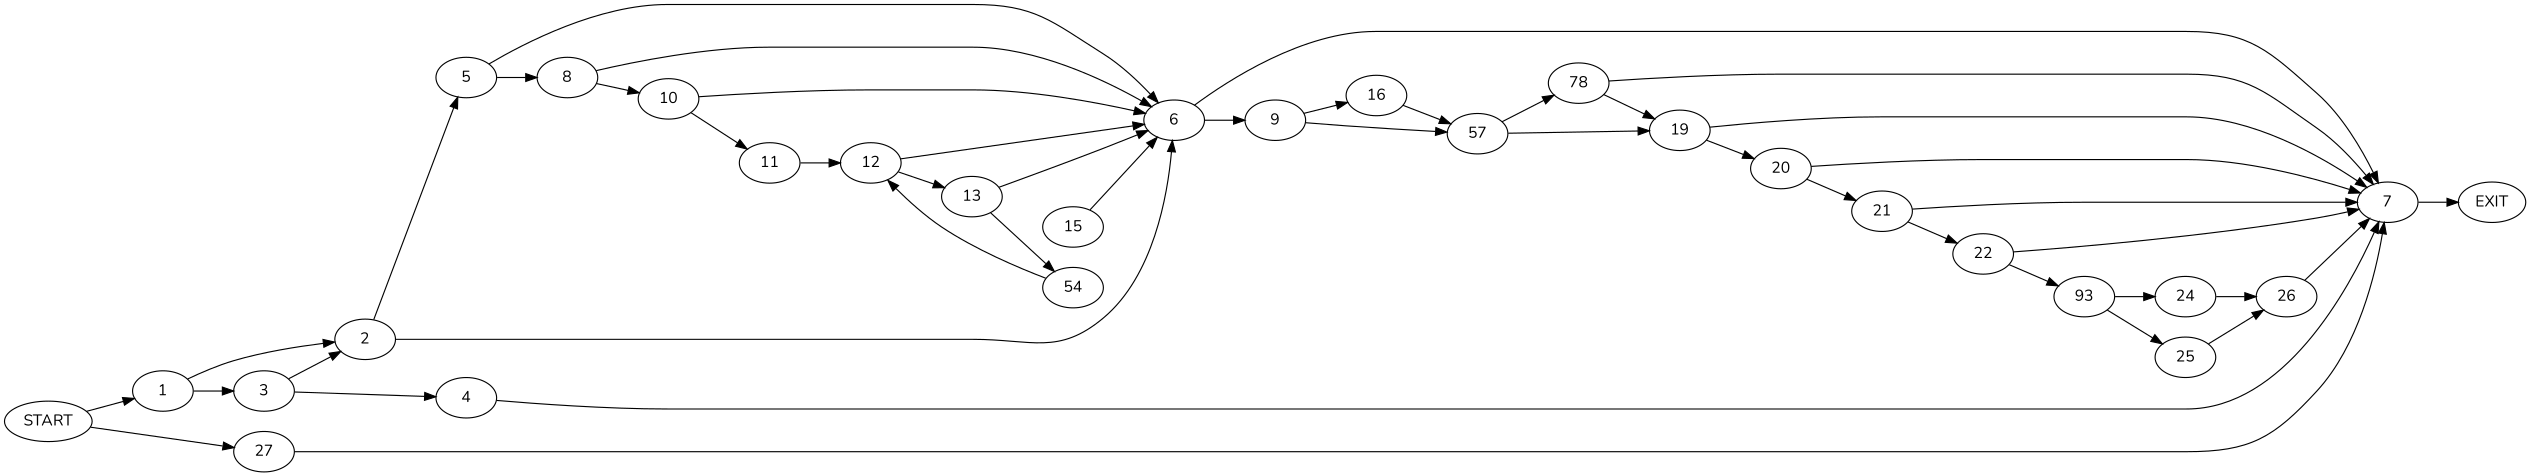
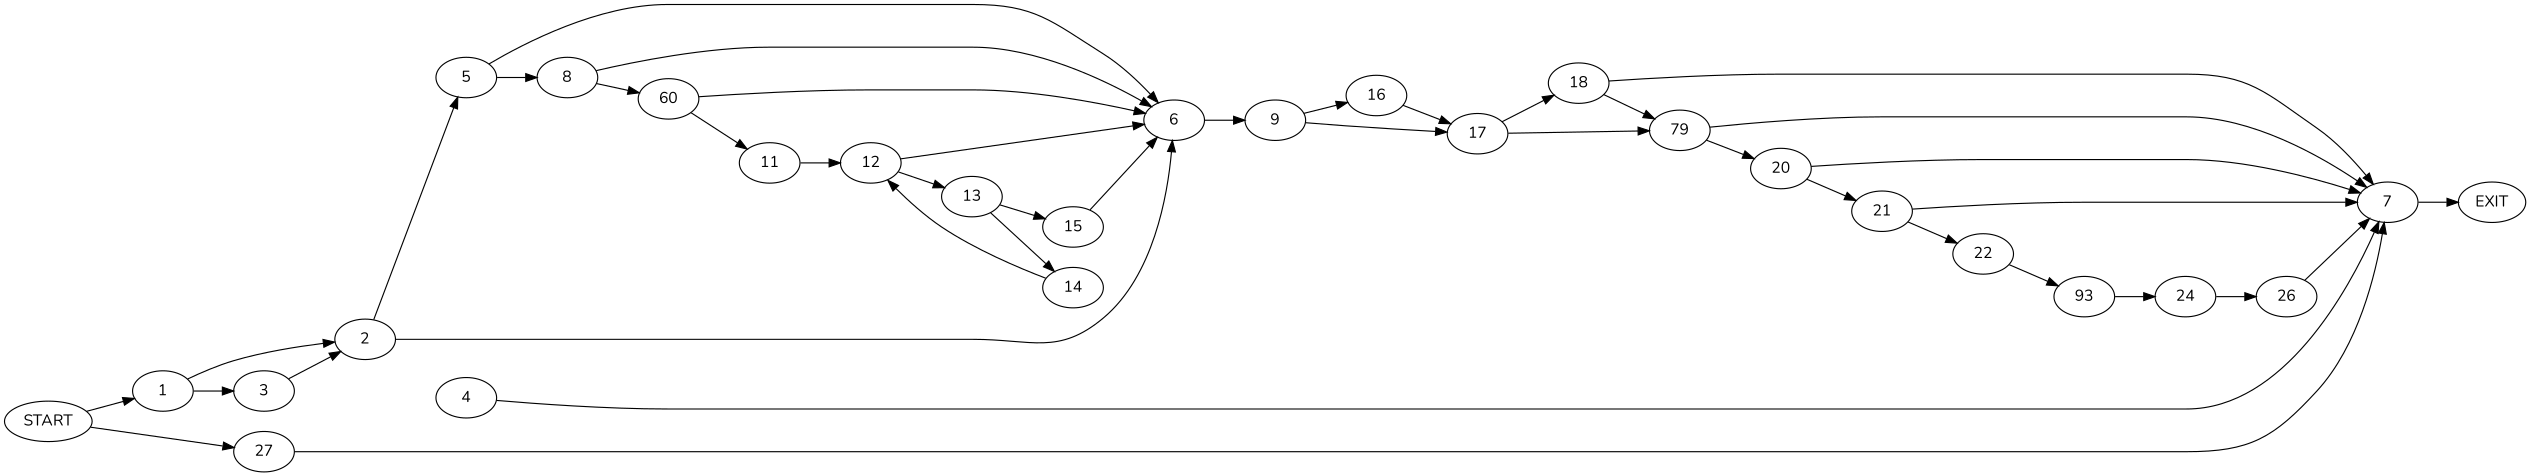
(1805, 31) -> none
(1579, 83) -> (1579, 83)
(669, 99) -> (669, 99)
(1680, 130) -> (1680, 130)
(1478, 134) -> (1478, 134)
(1069, 162) -> (1017, 210)
(2181, 236) -> none
(1073, 288) -> (1073, 288)
(2185, 357) -> none
(360, 394) -> none
